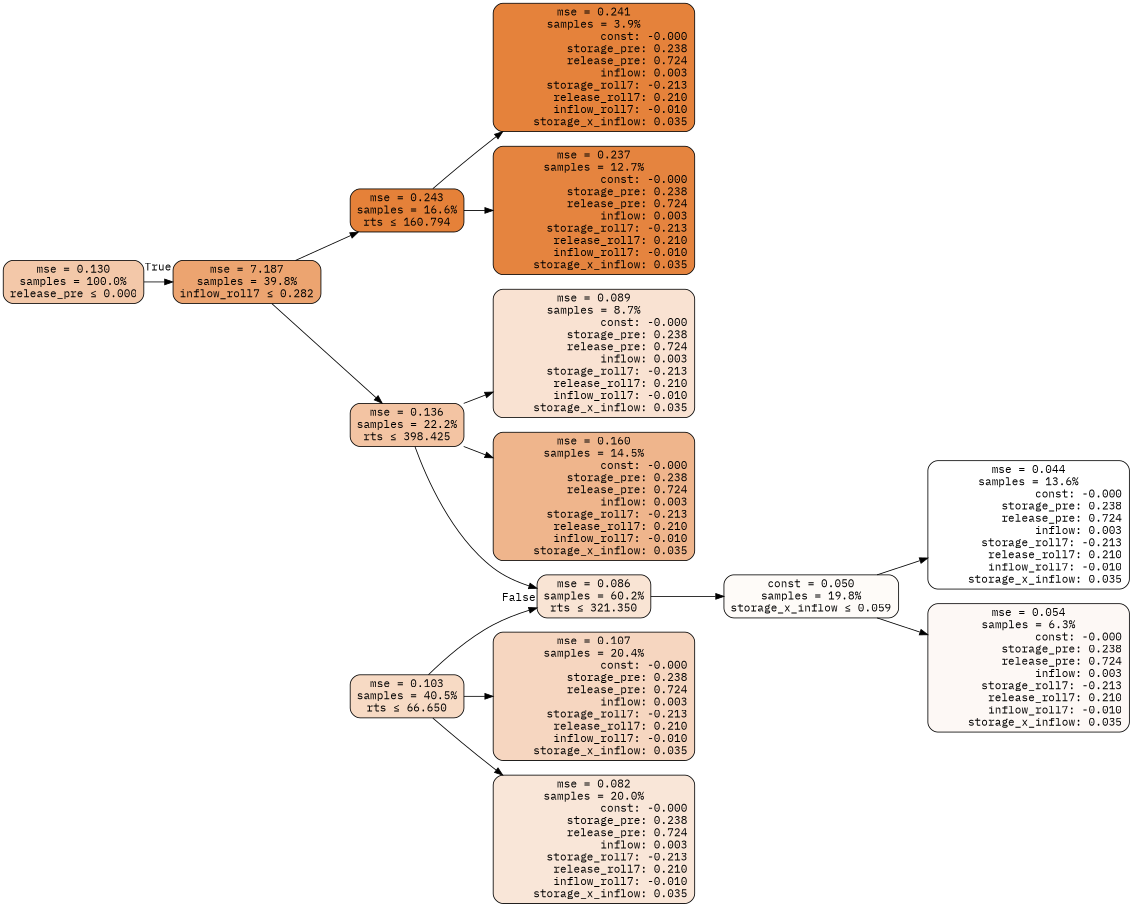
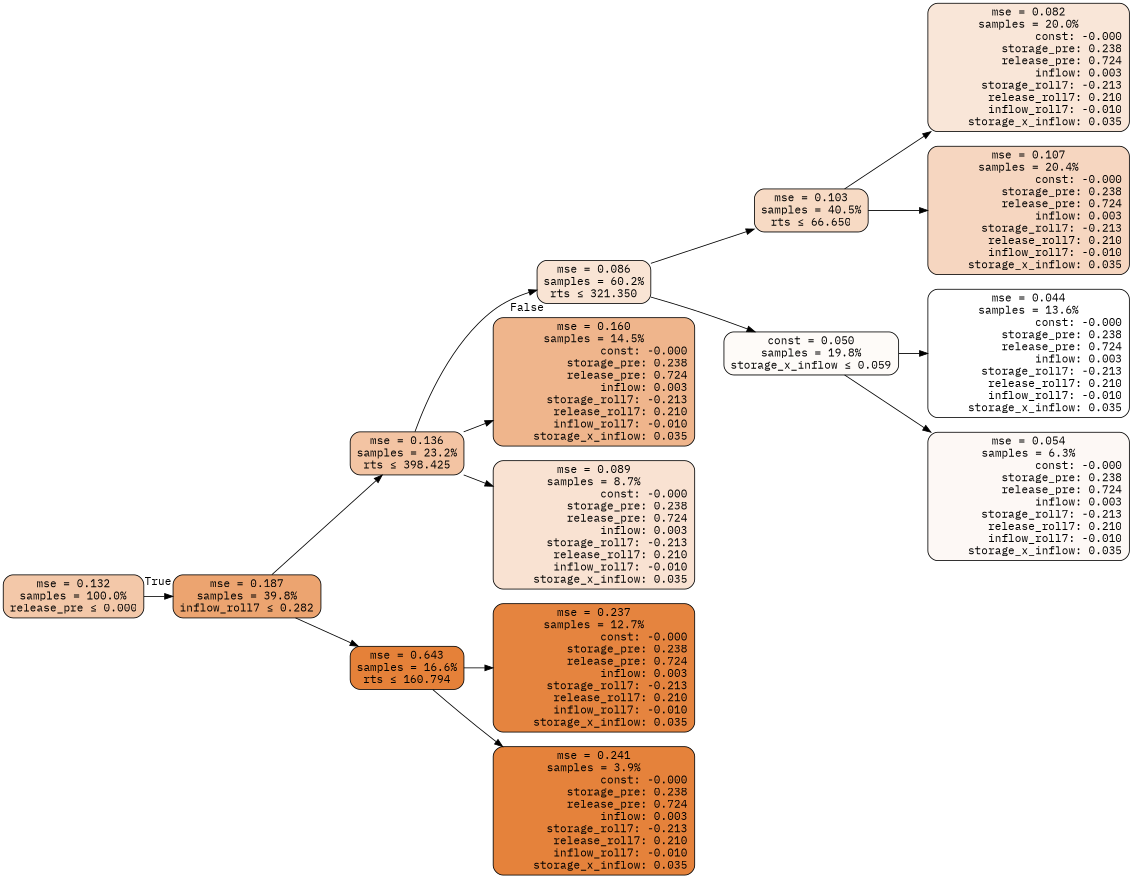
(407, 210) -> (407, 668)
(74, 282) -> (74, 596)
(247, 282) -> (247, 596)
(407, 425) -> (407, 453)
(475, 636) -> (699, 248)
